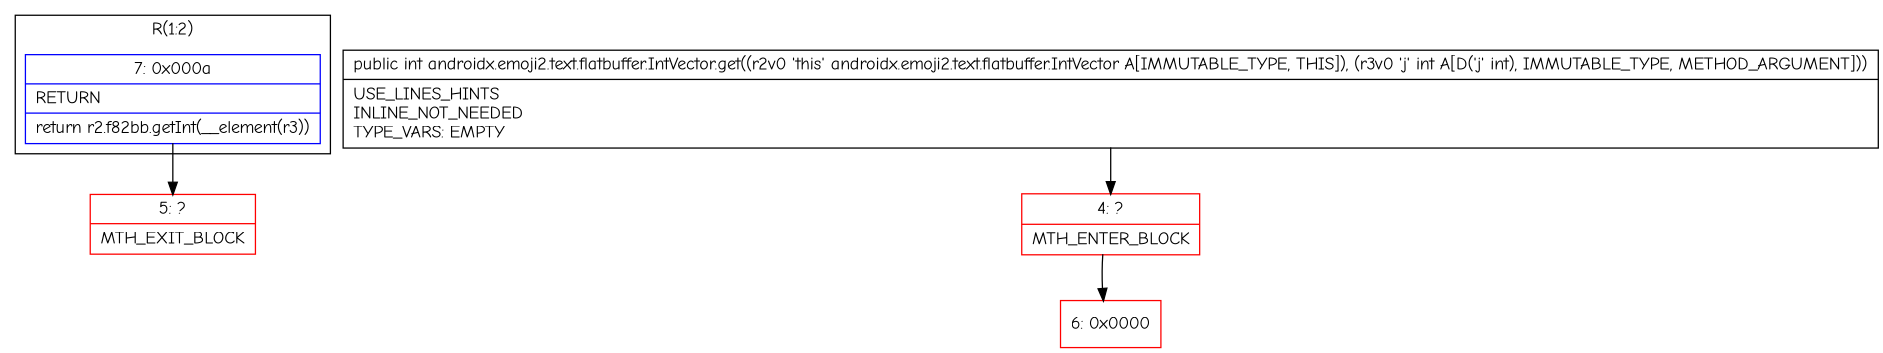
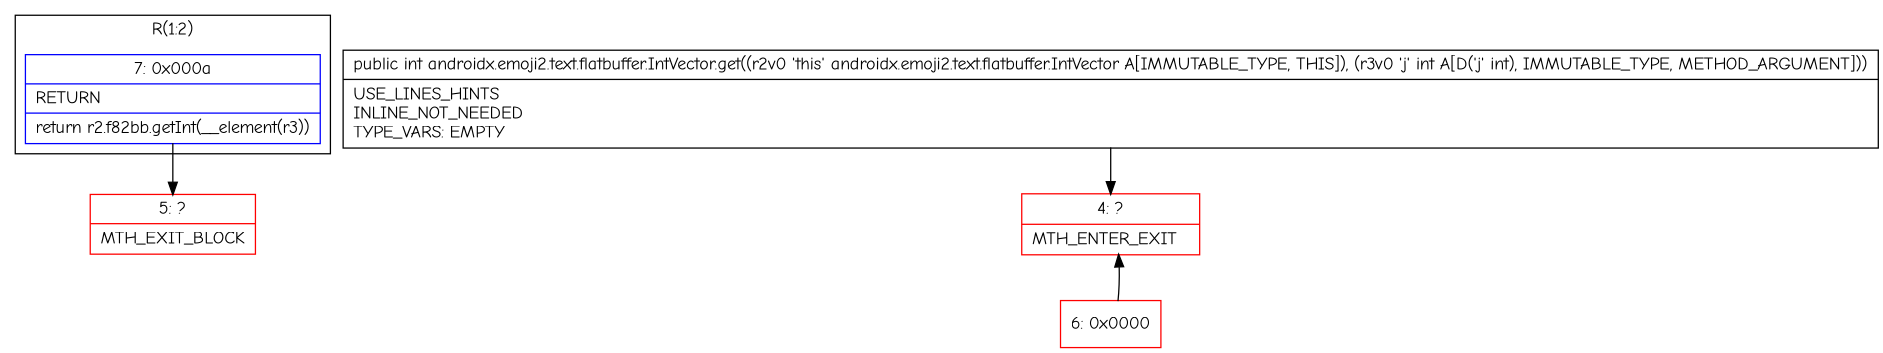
(1111, 239) -> (1105, 239)
(1102, 271) -> (1119, 284)
